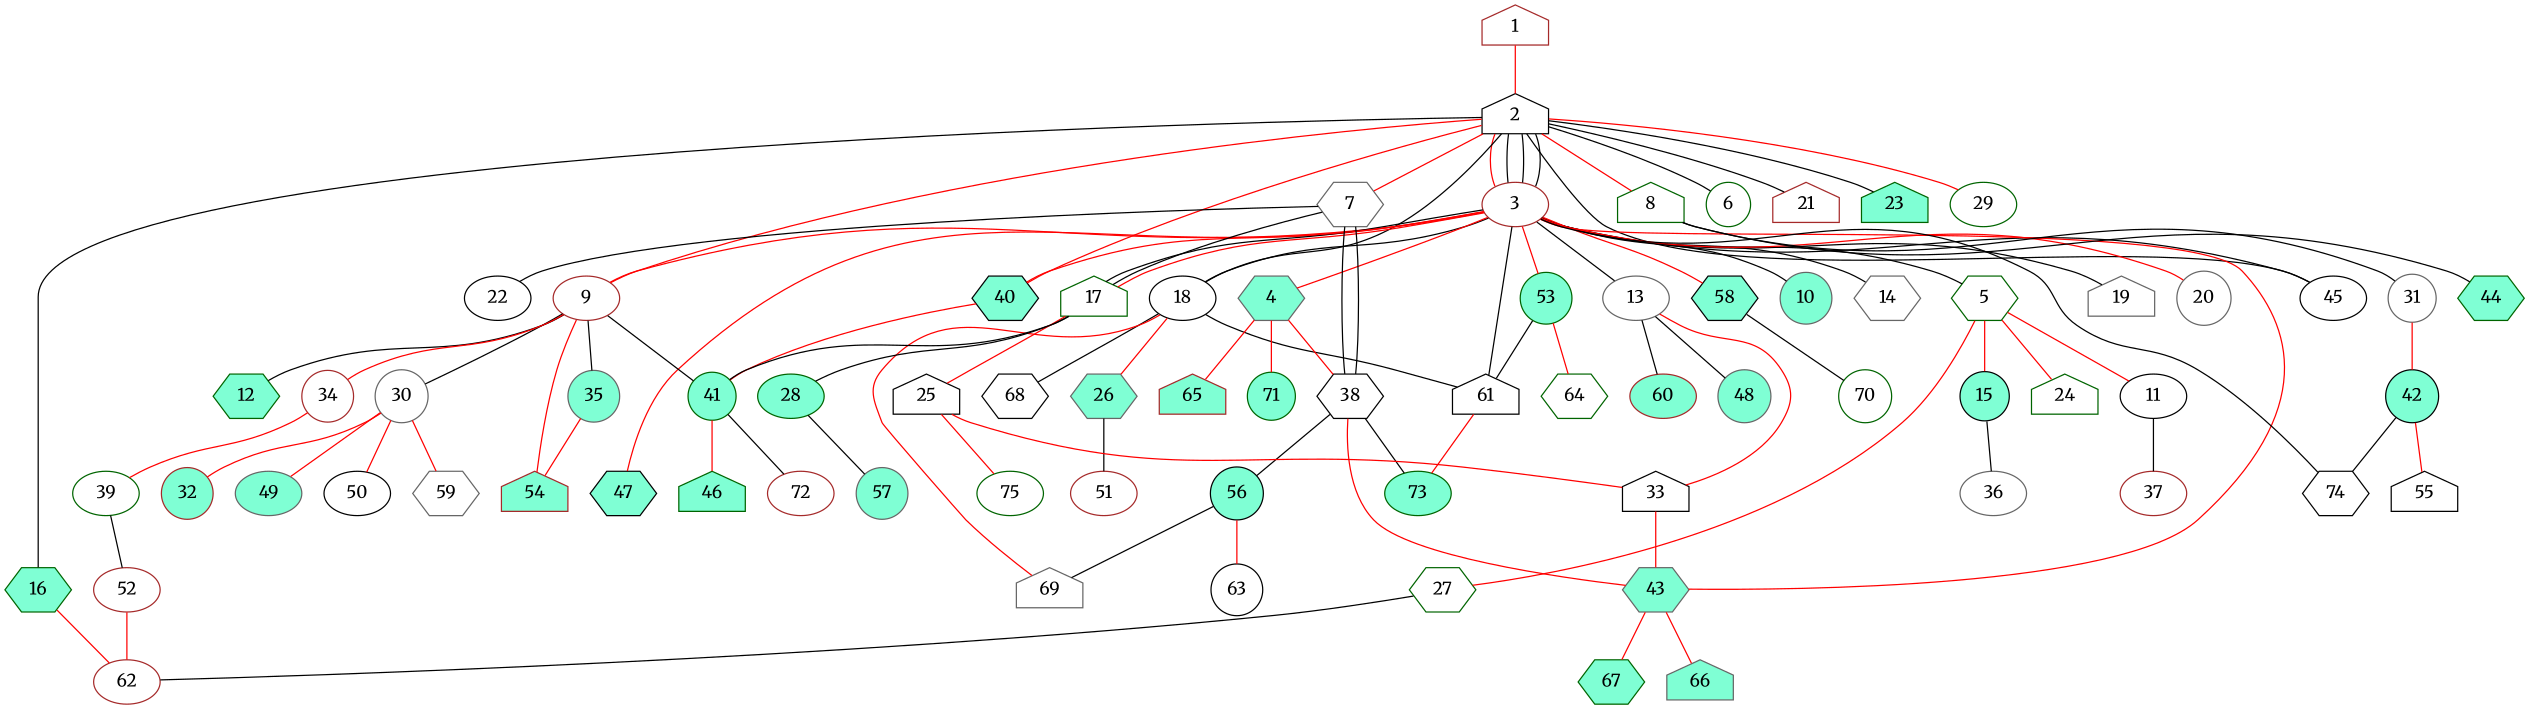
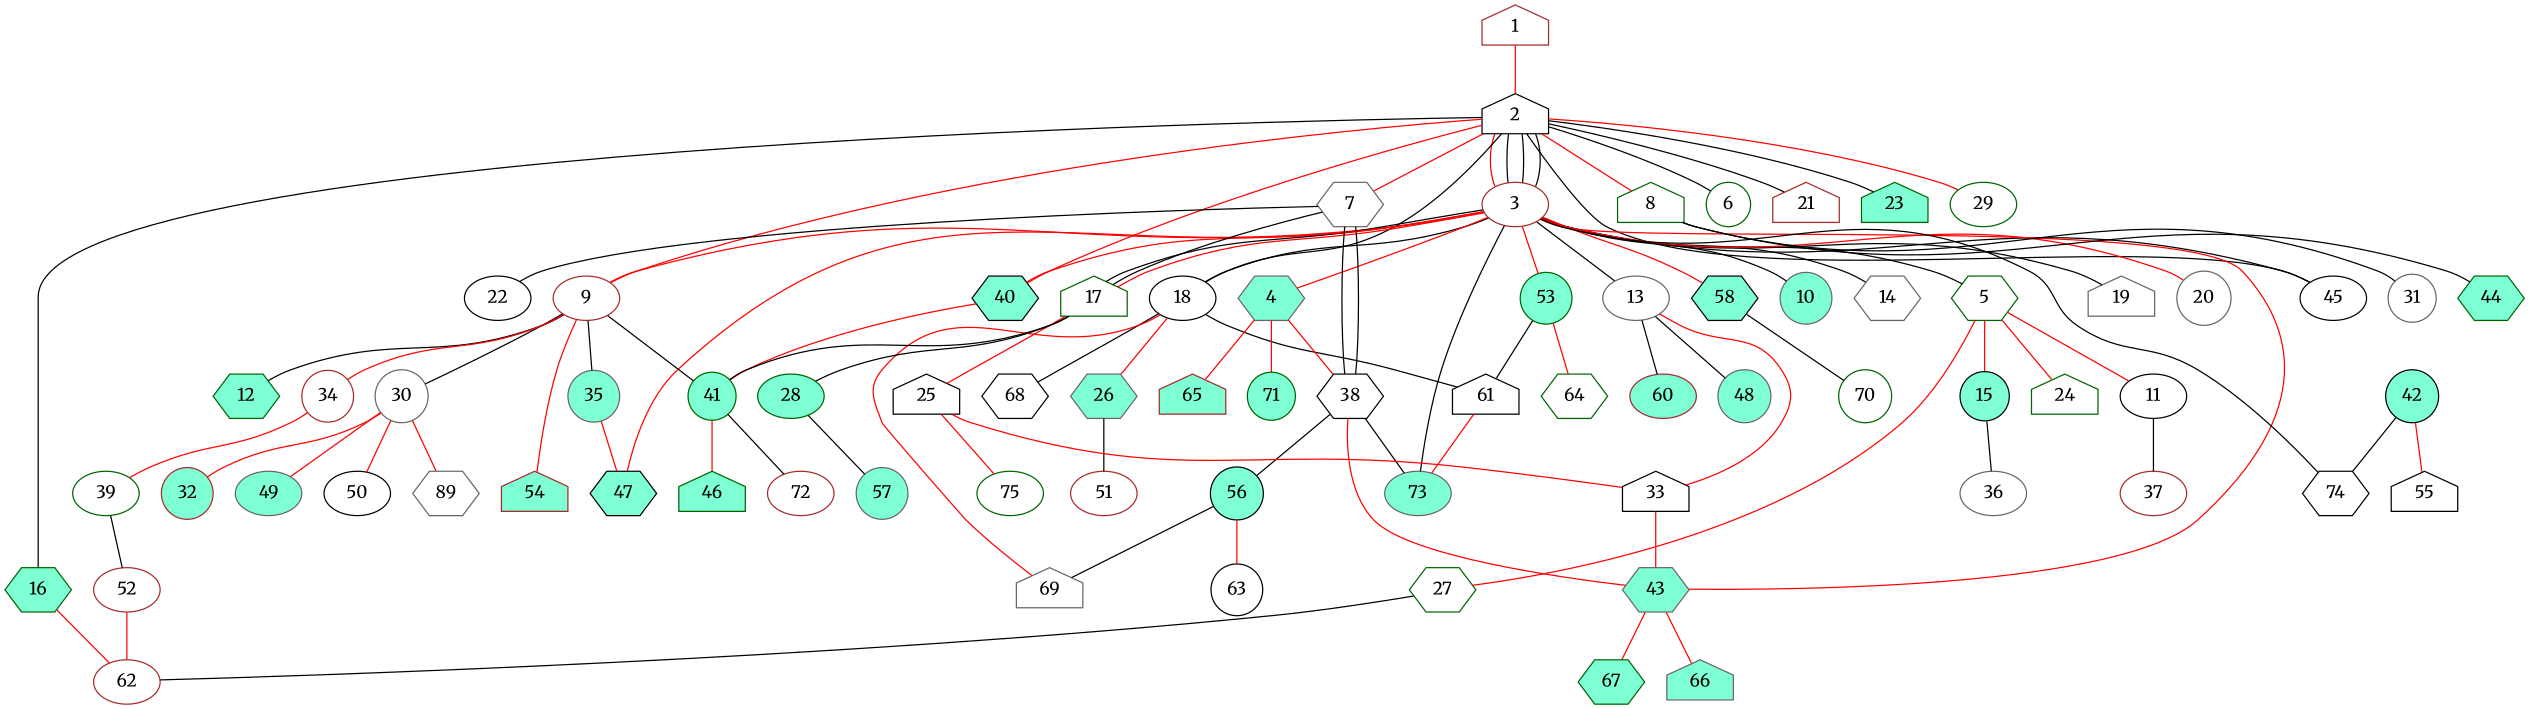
(1500, 301) -> (1450, 344)
(2412, 346) -> none
(563, 447) -> (609, 446)
(446, 493) -> (446, 493)
(1418, 493) -> (1418, 493)
